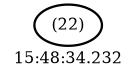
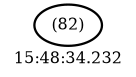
(68, 25) -> (68, 25)
